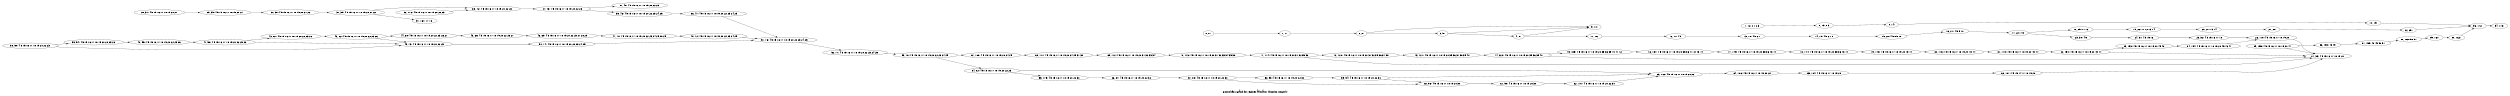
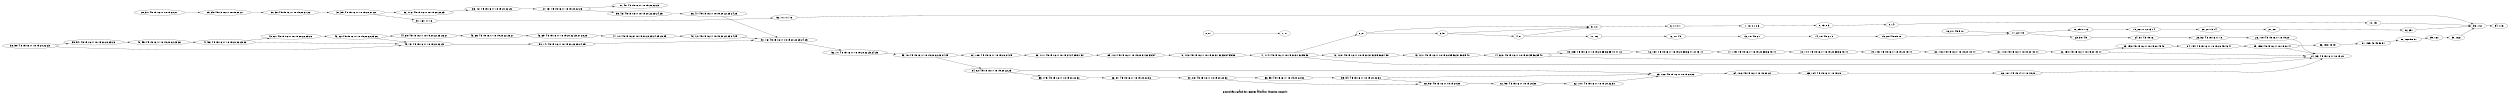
(419, 7) -> (389, 12)
none -> (785, 18)
none -> (1676, 26)
(1322, 33) -> (1325, 44)
(1923, 34) -> (1957, 36)
(640, 36) -> (640, 36)
(1519, 36) -> (1519, 36)
(2241, 42) -> (2243, 46)
(1060, 55) -> (1060, 55)
